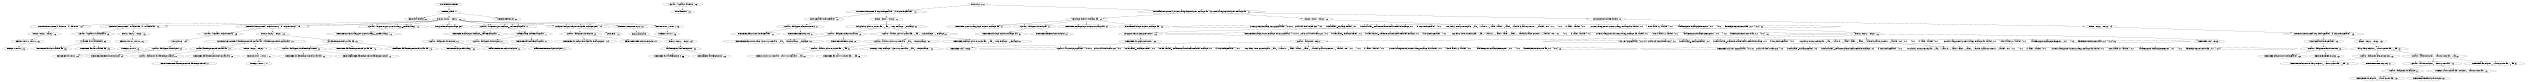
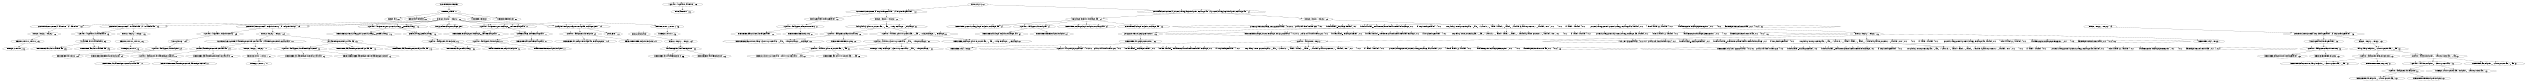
none -> (394, 19)
none -> (479, 19)
(1607, 19) -> none
(630, 27) -> none
none -> (422, 34)
none -> (122, 64)
